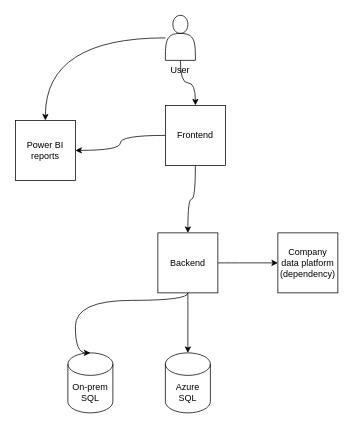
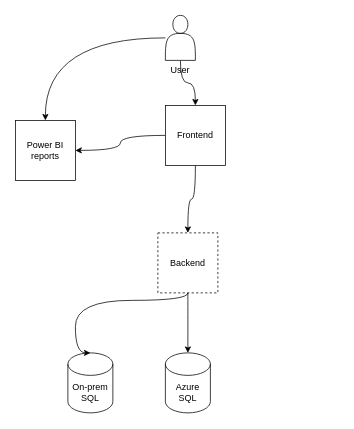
(188, 263) -> (188, 263)
(271, 263) -> none
(308, 263) -> none
